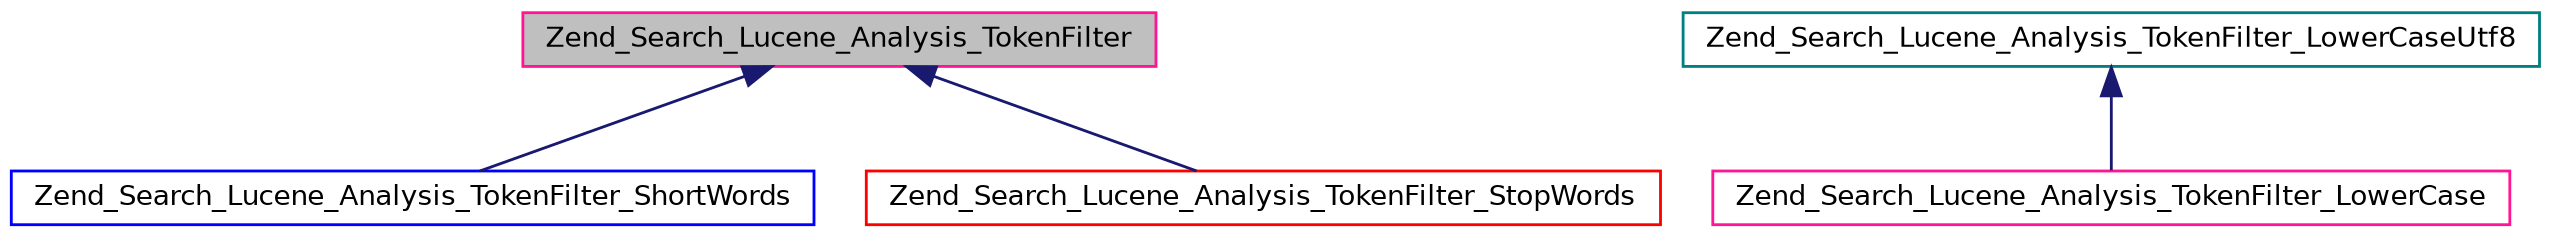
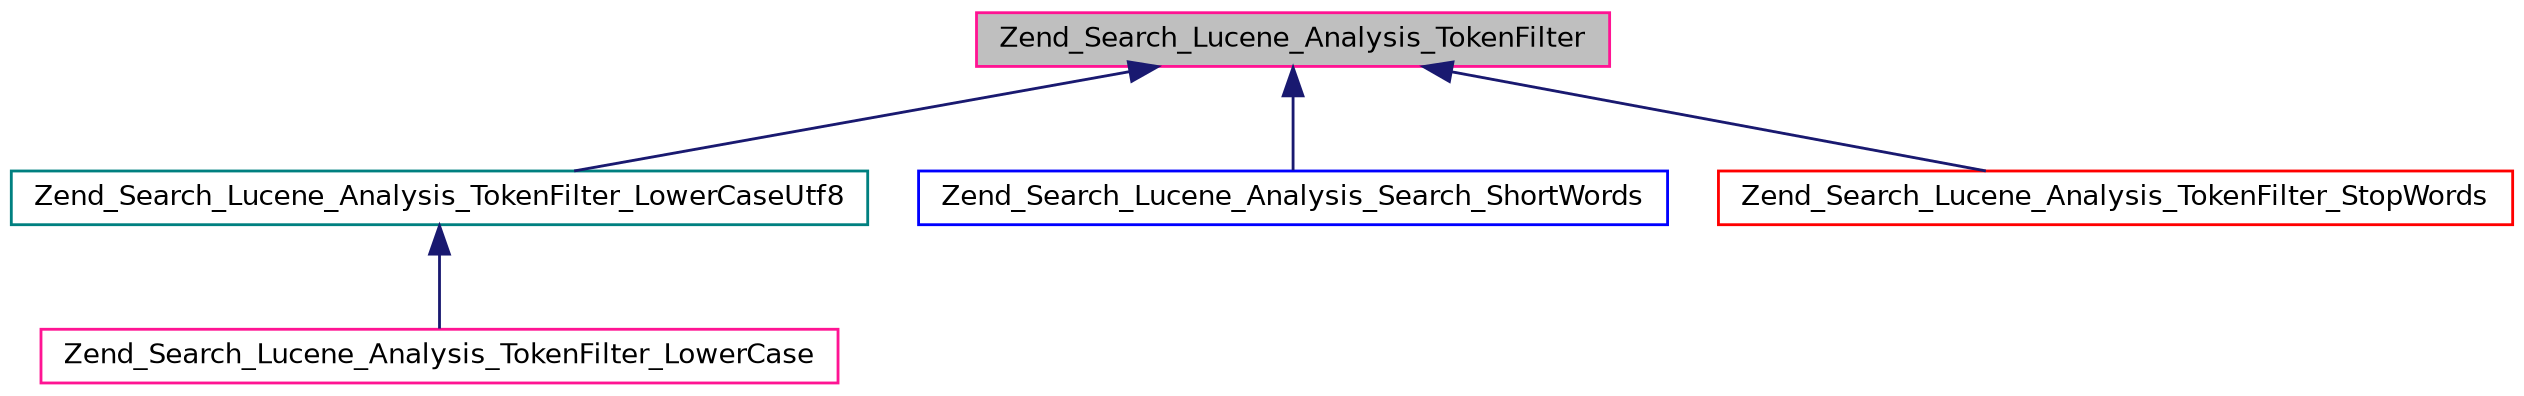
none -> (852, 121)
(413, 198) -> (1293, 198)
